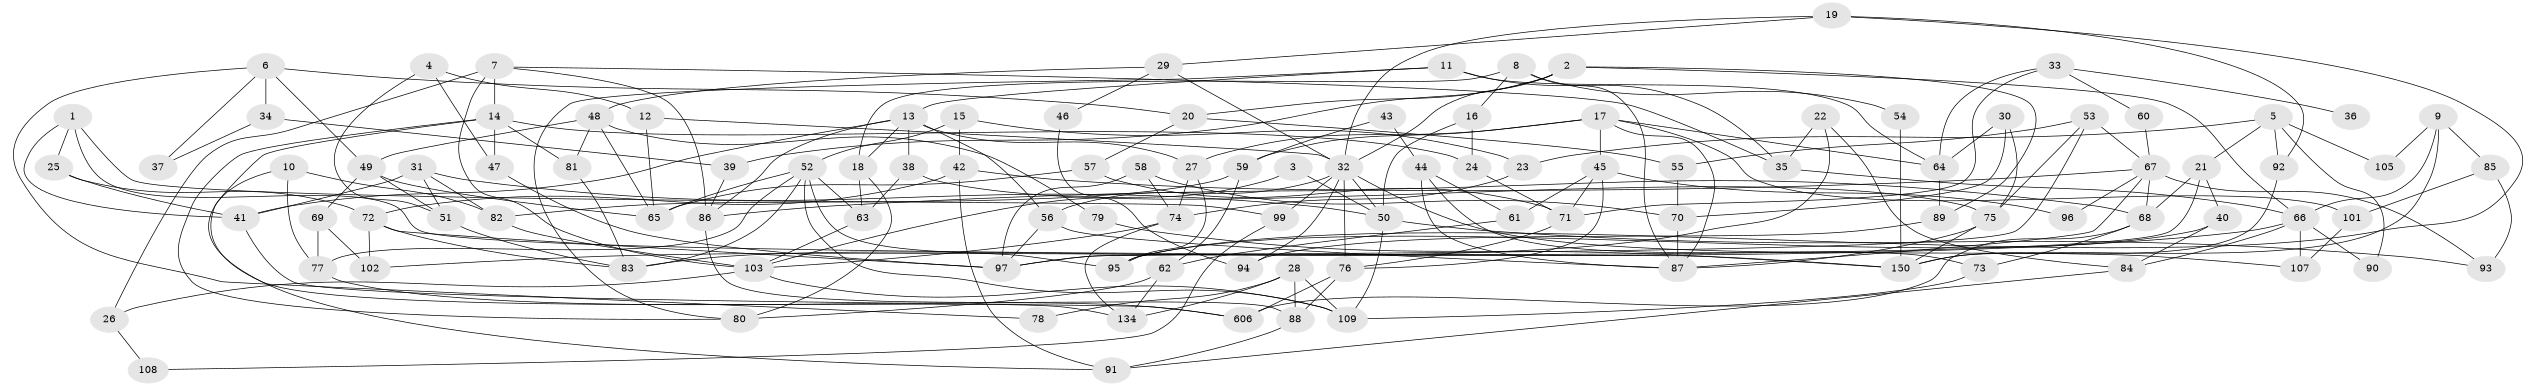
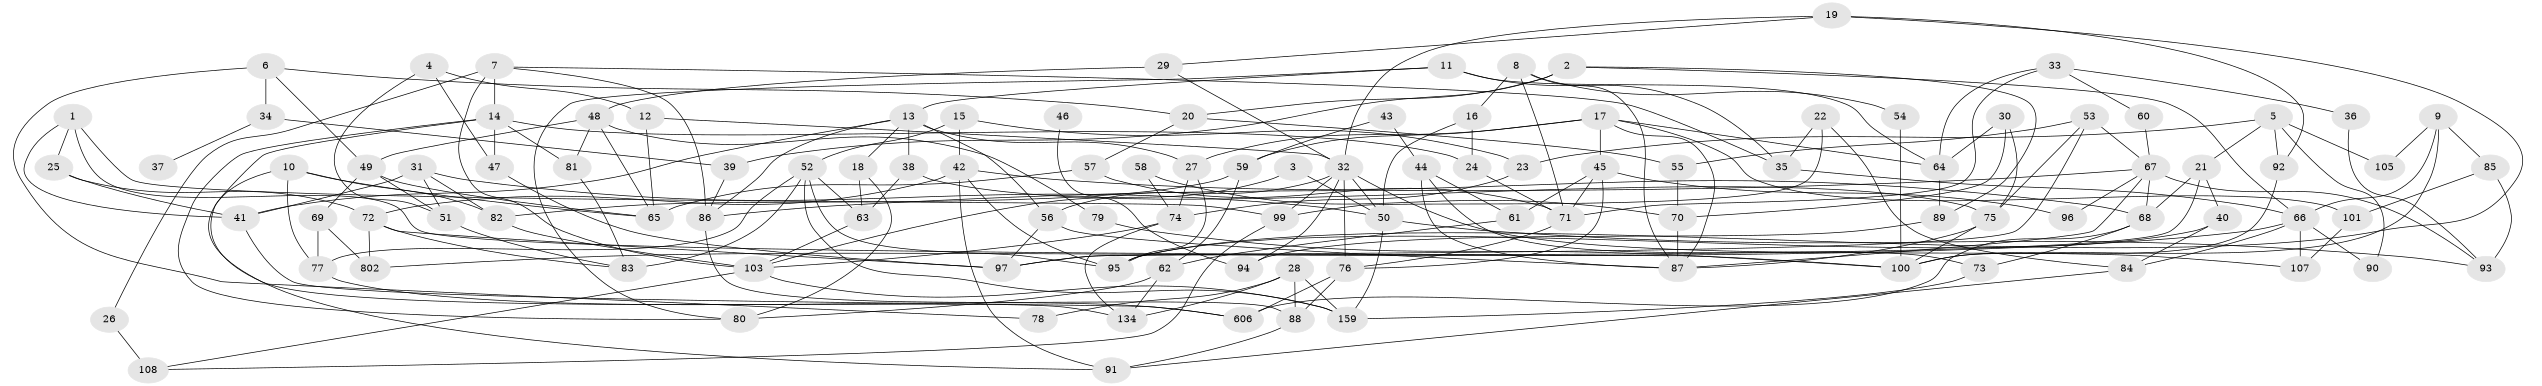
(1162, 81) -> (1543, 138)
(1113, 92) -> none
(1450, 103) -> none
(212, 117) -> none
(1062, 188) -> none
(729, 189) -> (471, 199)
none -> (2394, 198)
none -> (1025, 233)
(1269, 255) -> (1609, 203)
(370, 269) -> (370, 269)
(1901, 269) -> (1901, 269)
(428, 284) -> (437, 322)
(1347, 320) -> (1347, 320)
